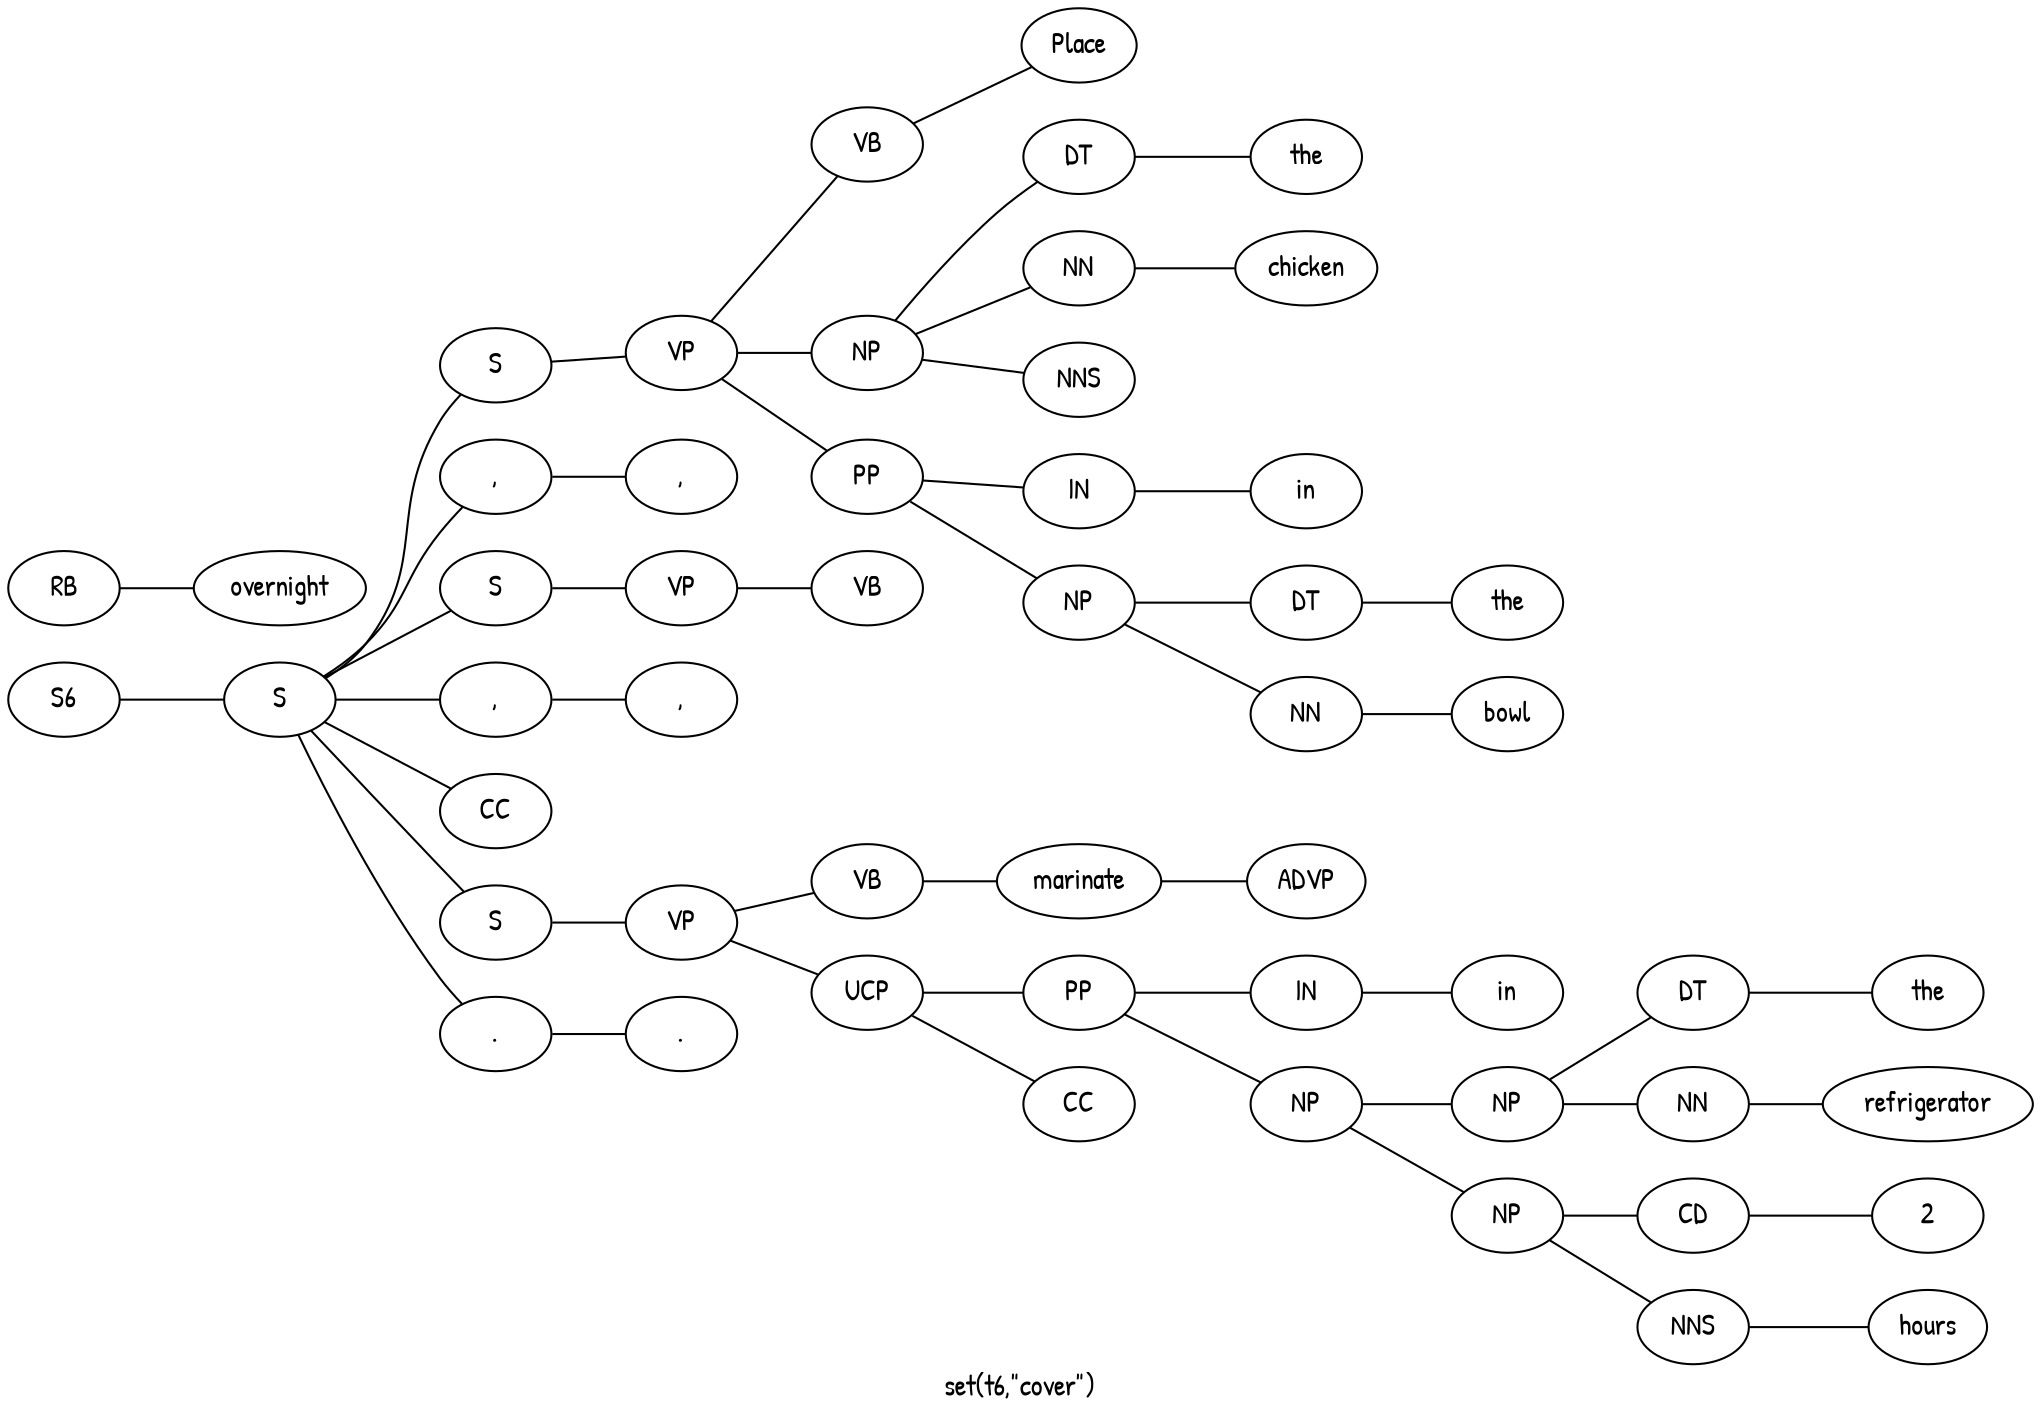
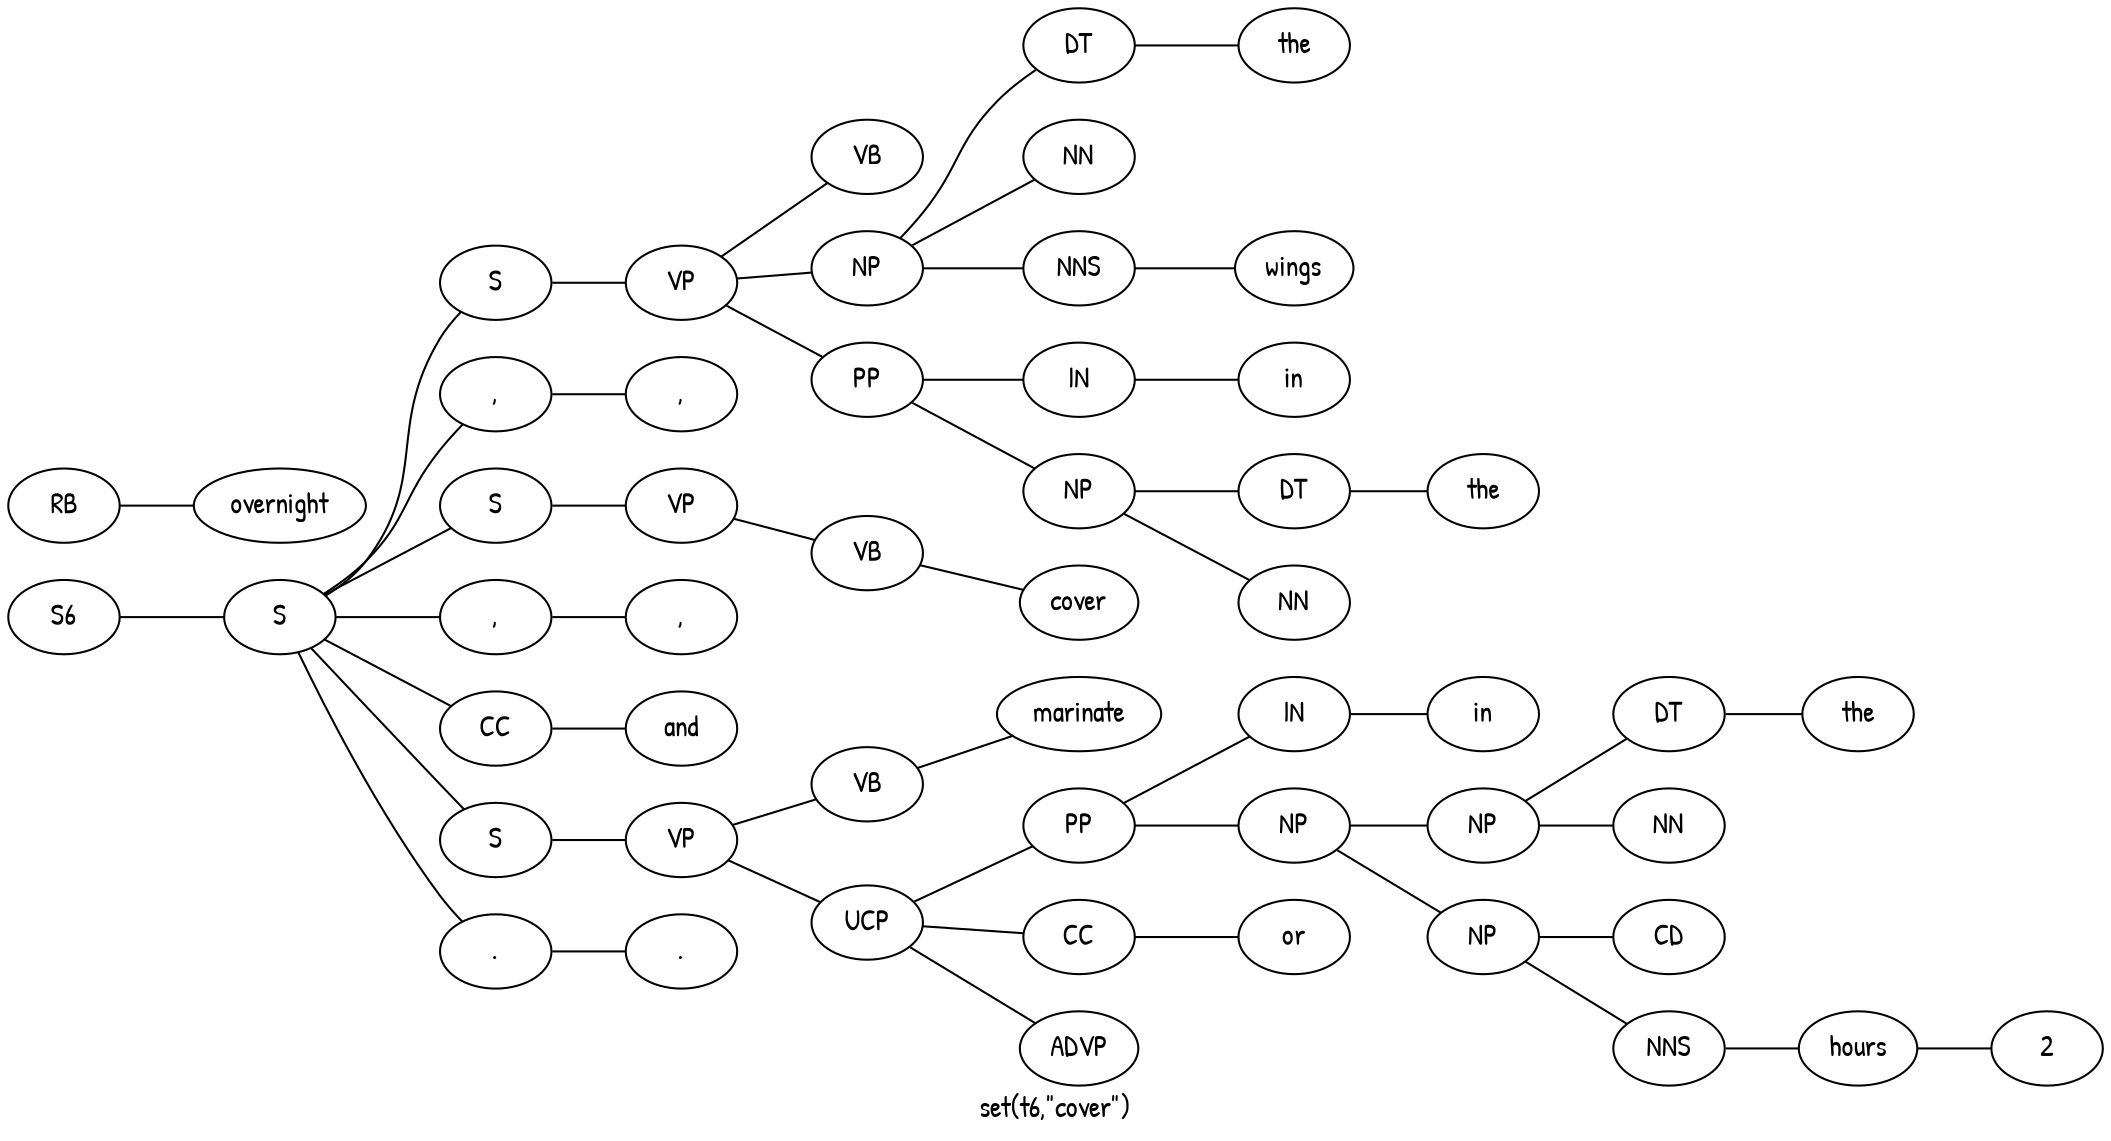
(1079, 45) -> none
none -> (1294, 268)
(1306, 268) -> none
none -> (1079, 603)
(1507, 714) -> none
none -> (681, 729)
(1204, 881) -> (973, 985)
none -> (1294, 937)
(1928, 1104) -> none
(1811, 1216) -> (1955, 1048)
